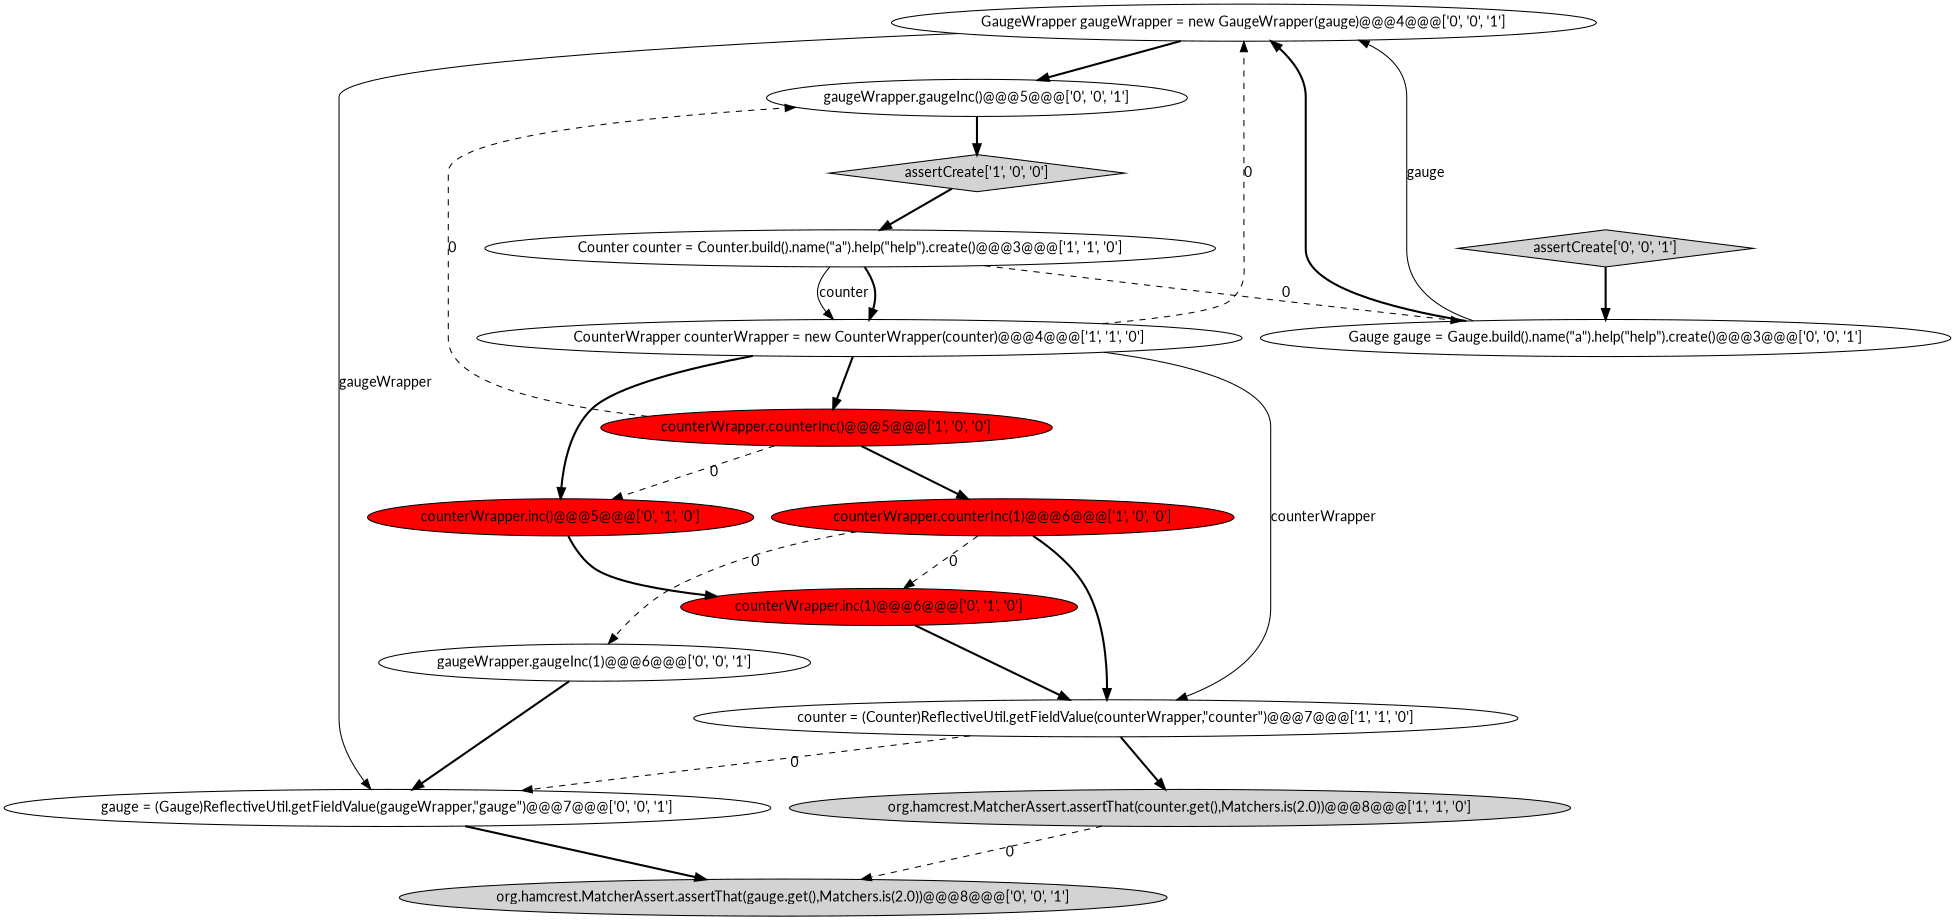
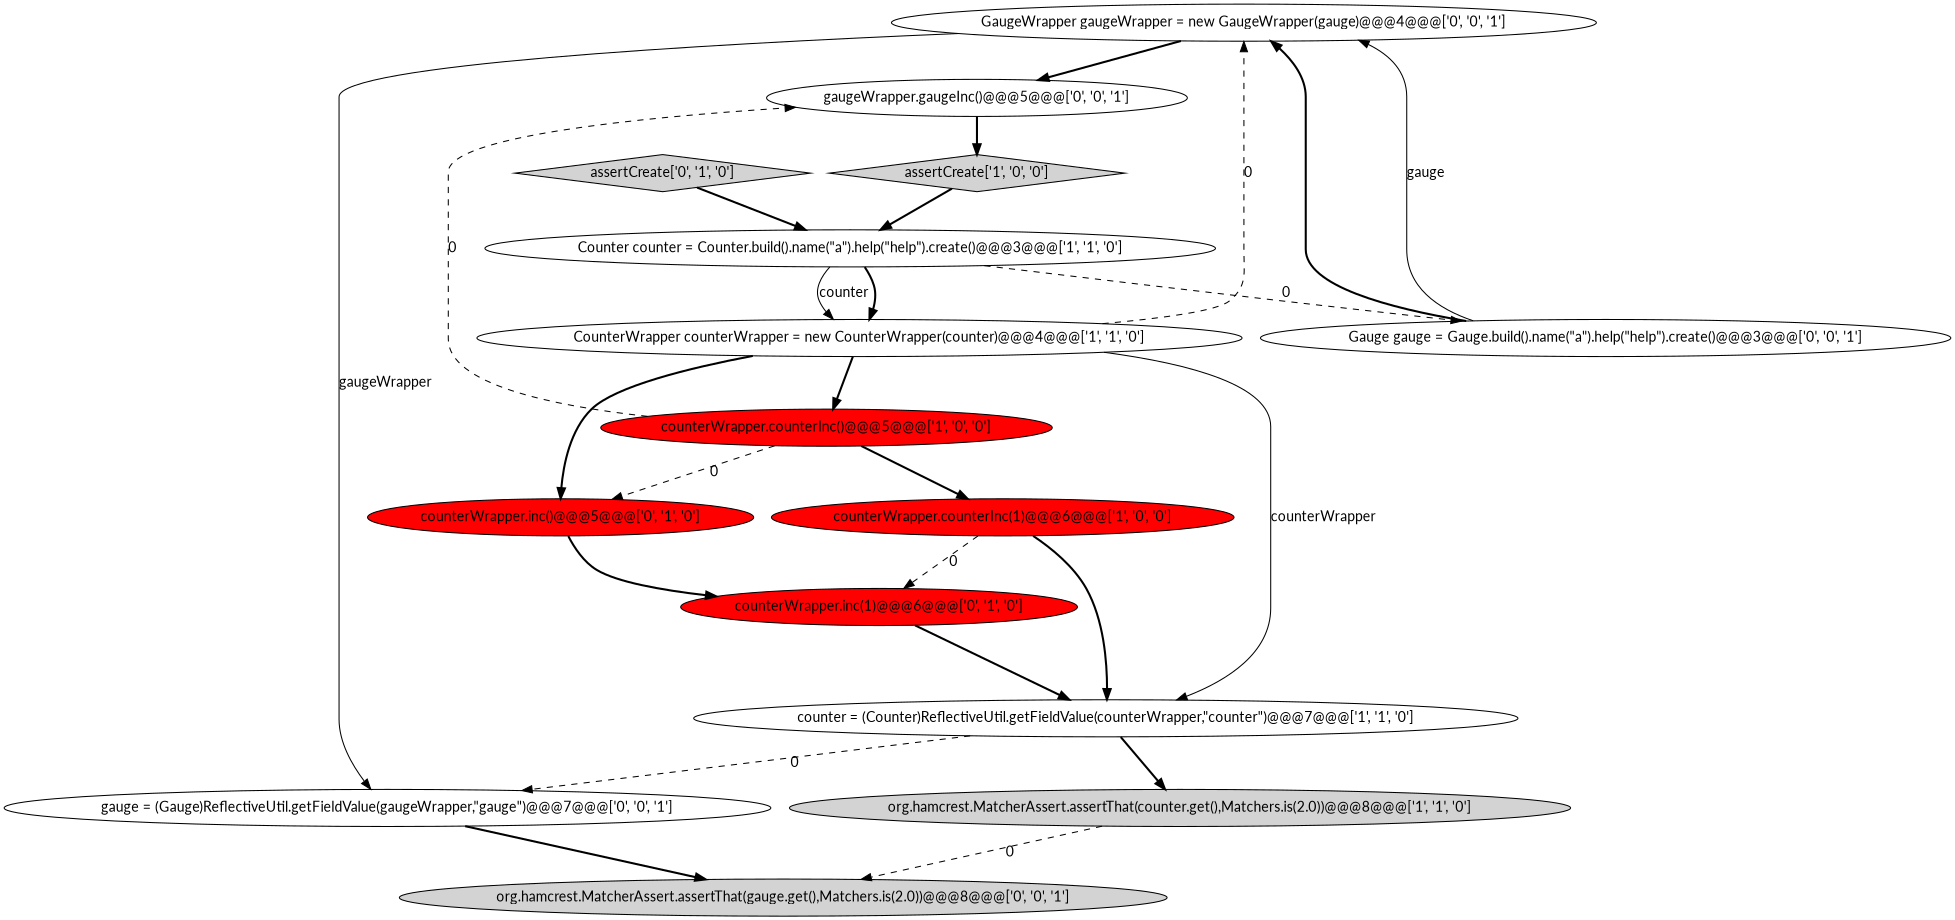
none -> (663, 173)
(1606, 248) -> none
(595, 663) -> none
